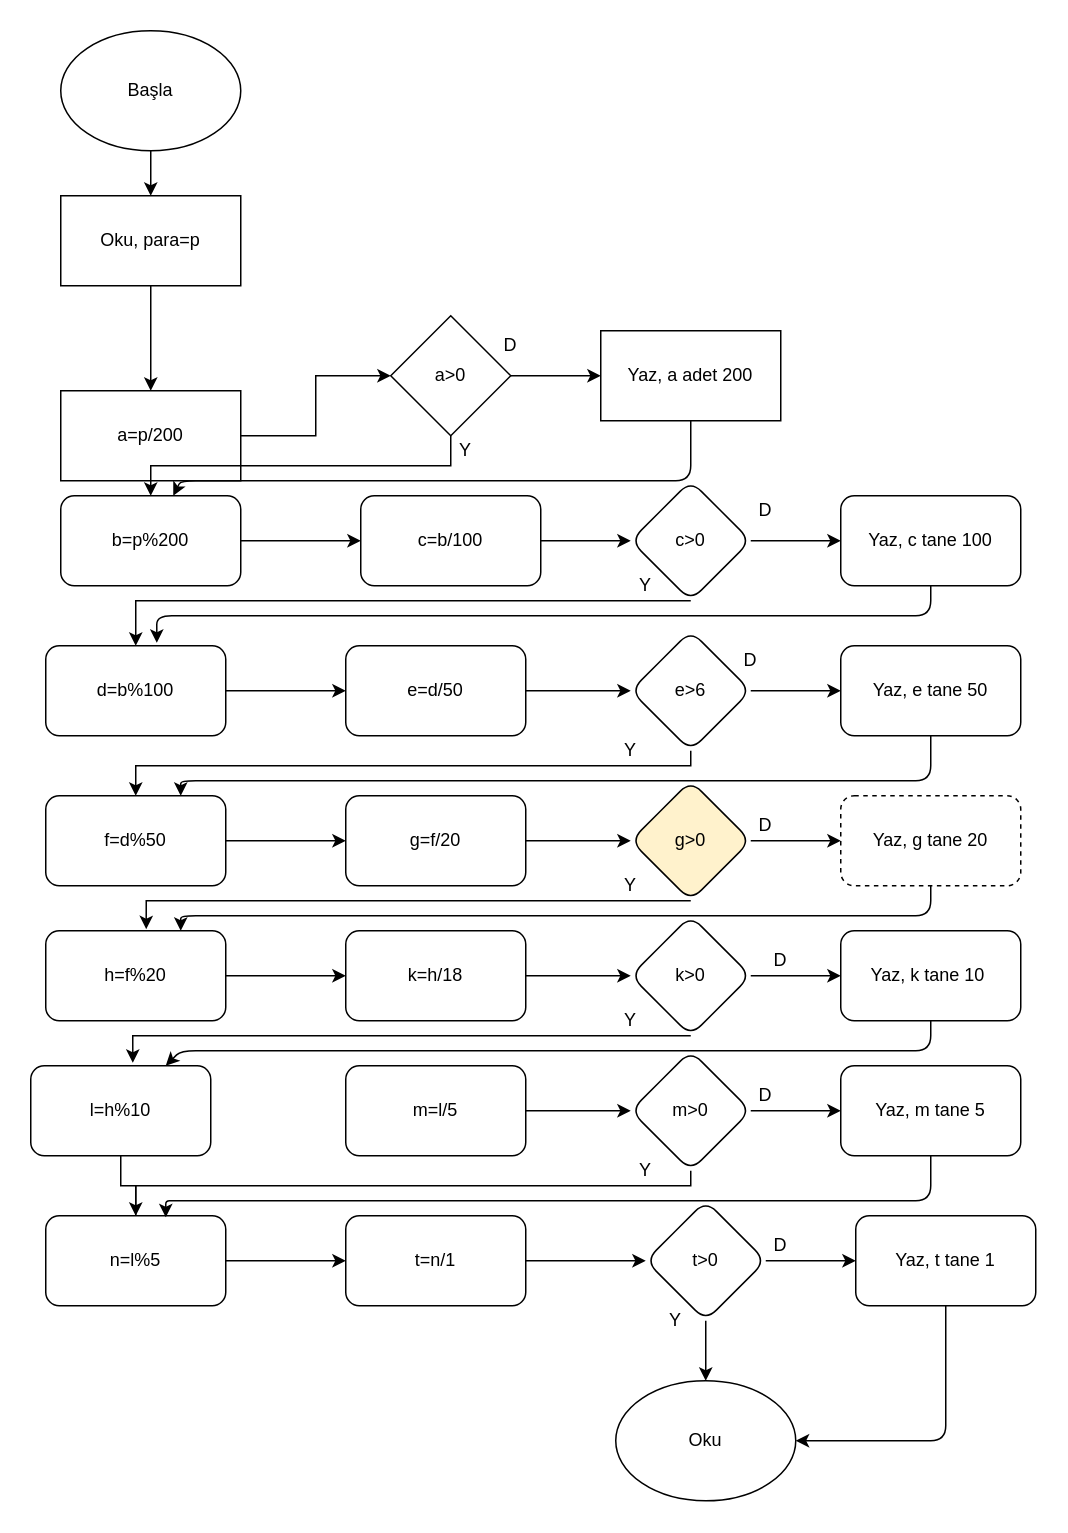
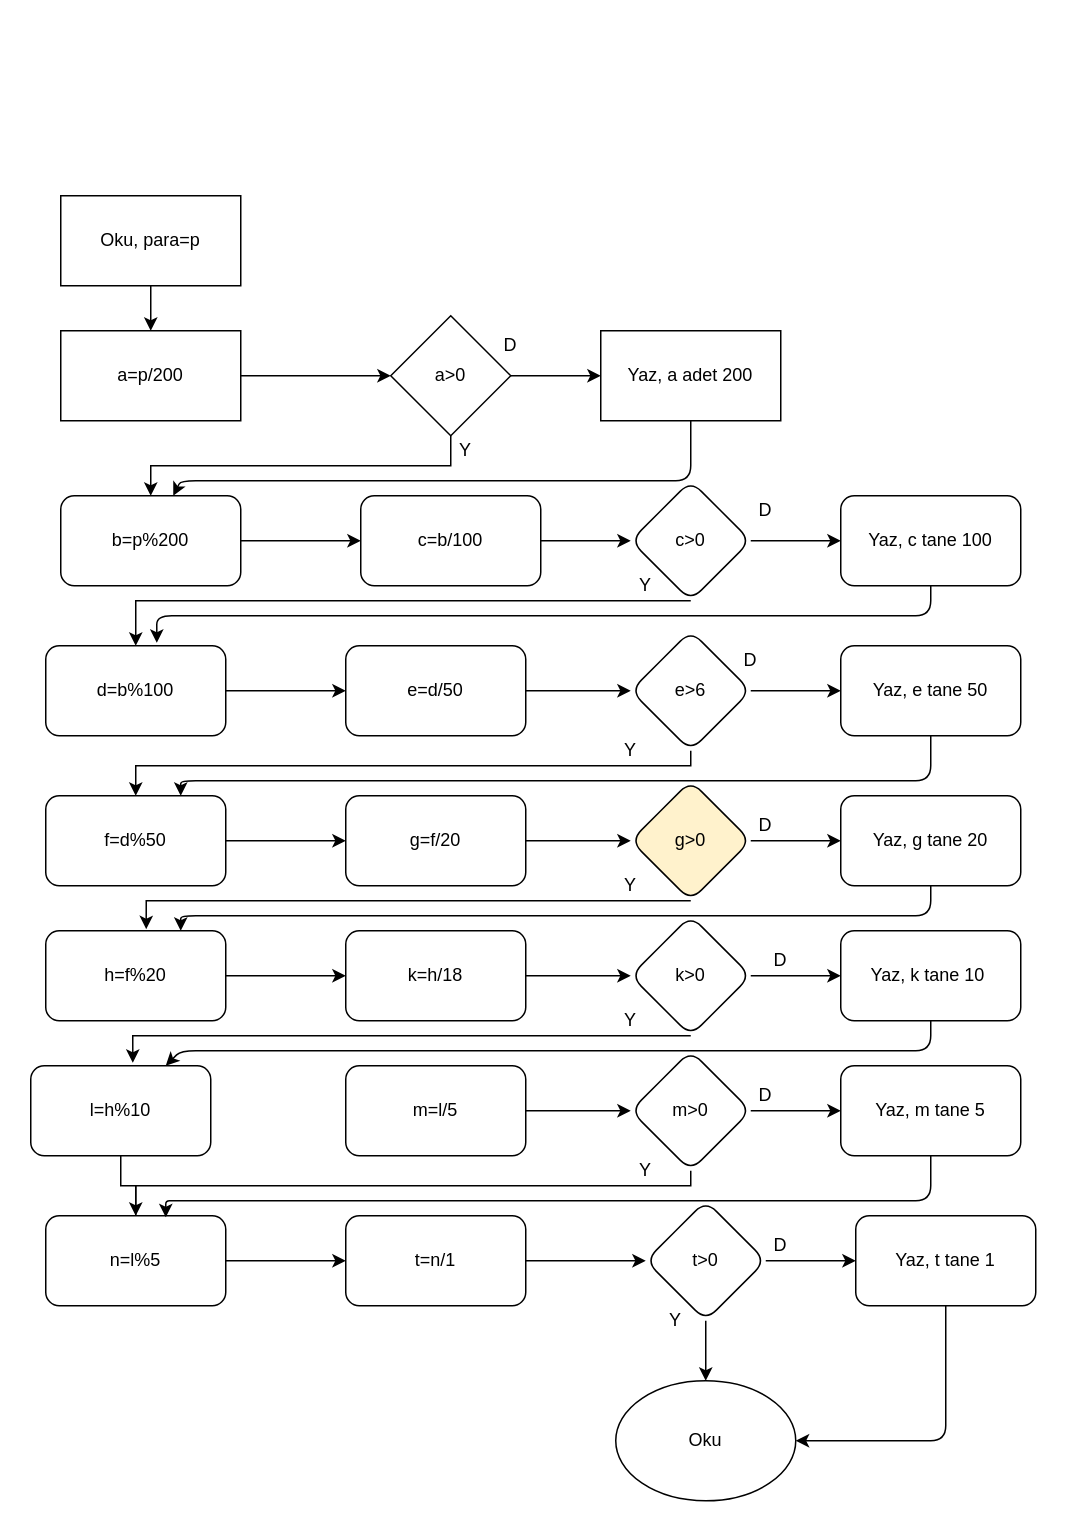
(151, 91) -> none
(151, 179) -> none
(151, 436) -> (151, 376)
(931, 841) -> (931, 841)
